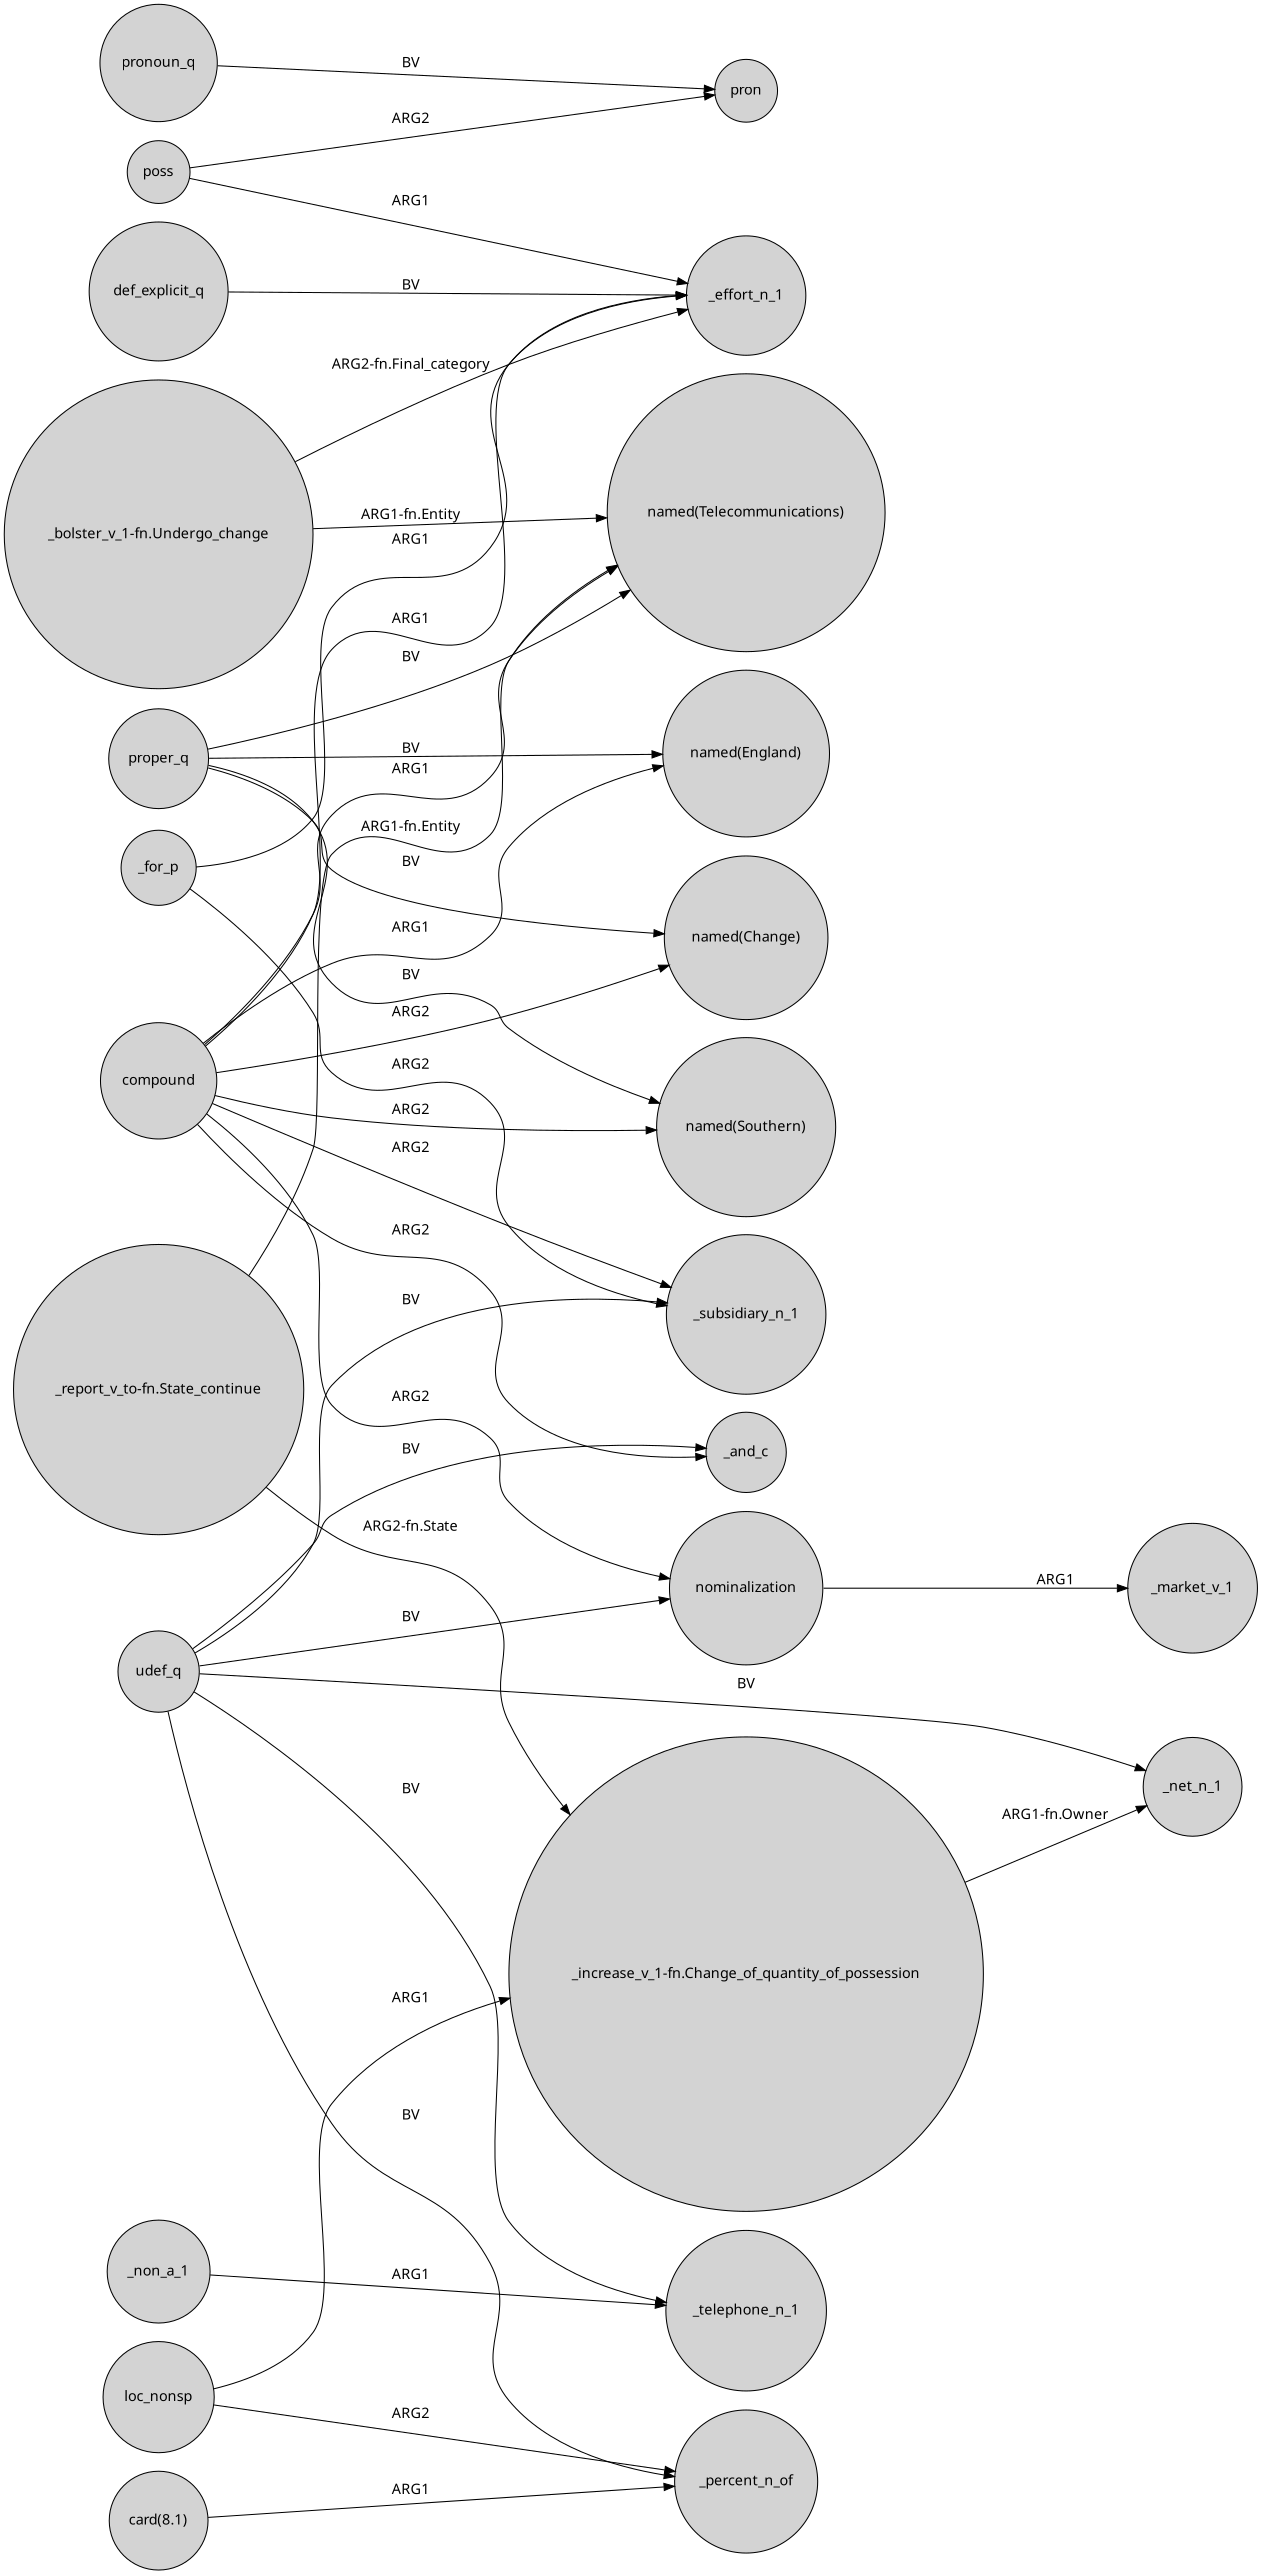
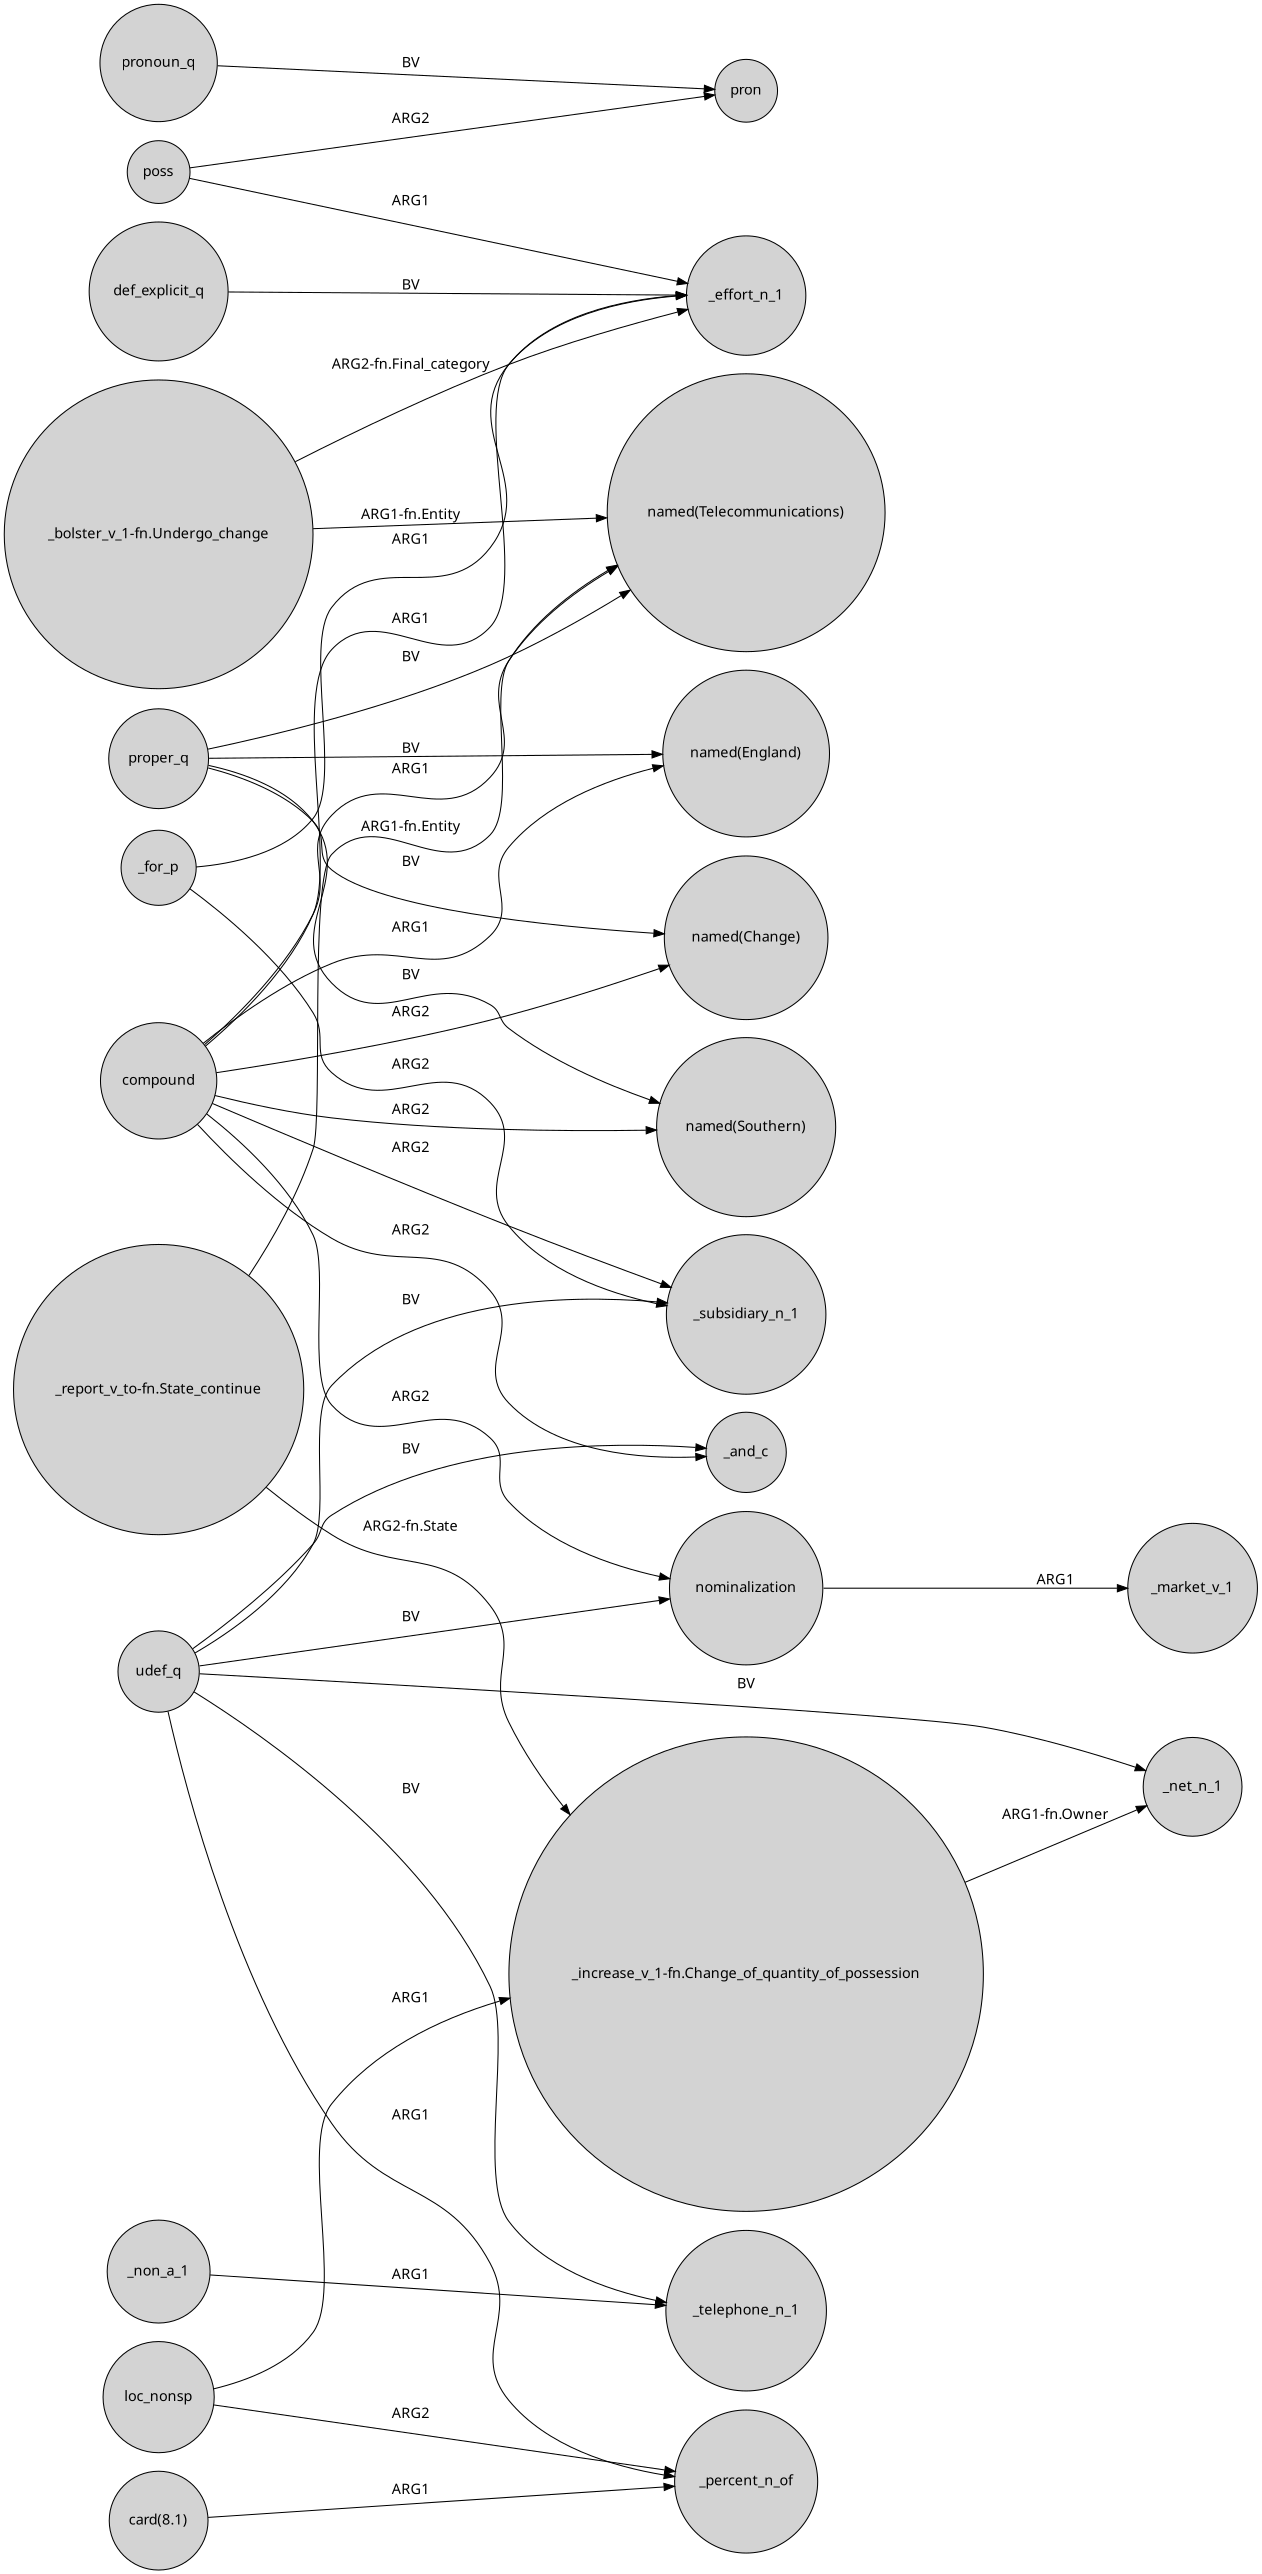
(411, 2116) -> (411, 2116)
